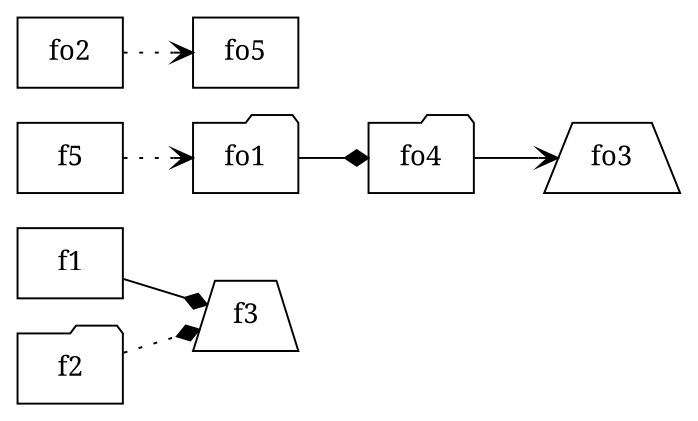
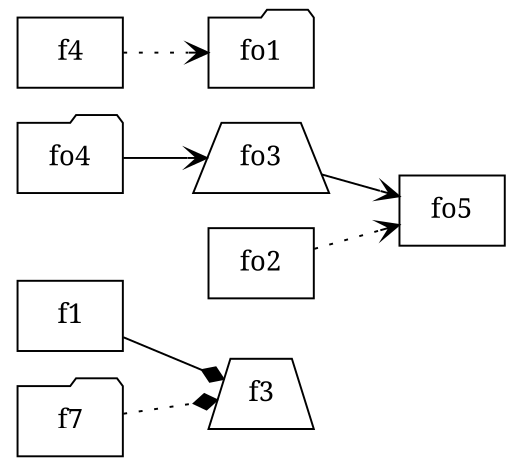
(70, 158) -> (70, 53)
(322, 158) -> none
none -> (351, 183)
(70, 369) -> (70, 421)
